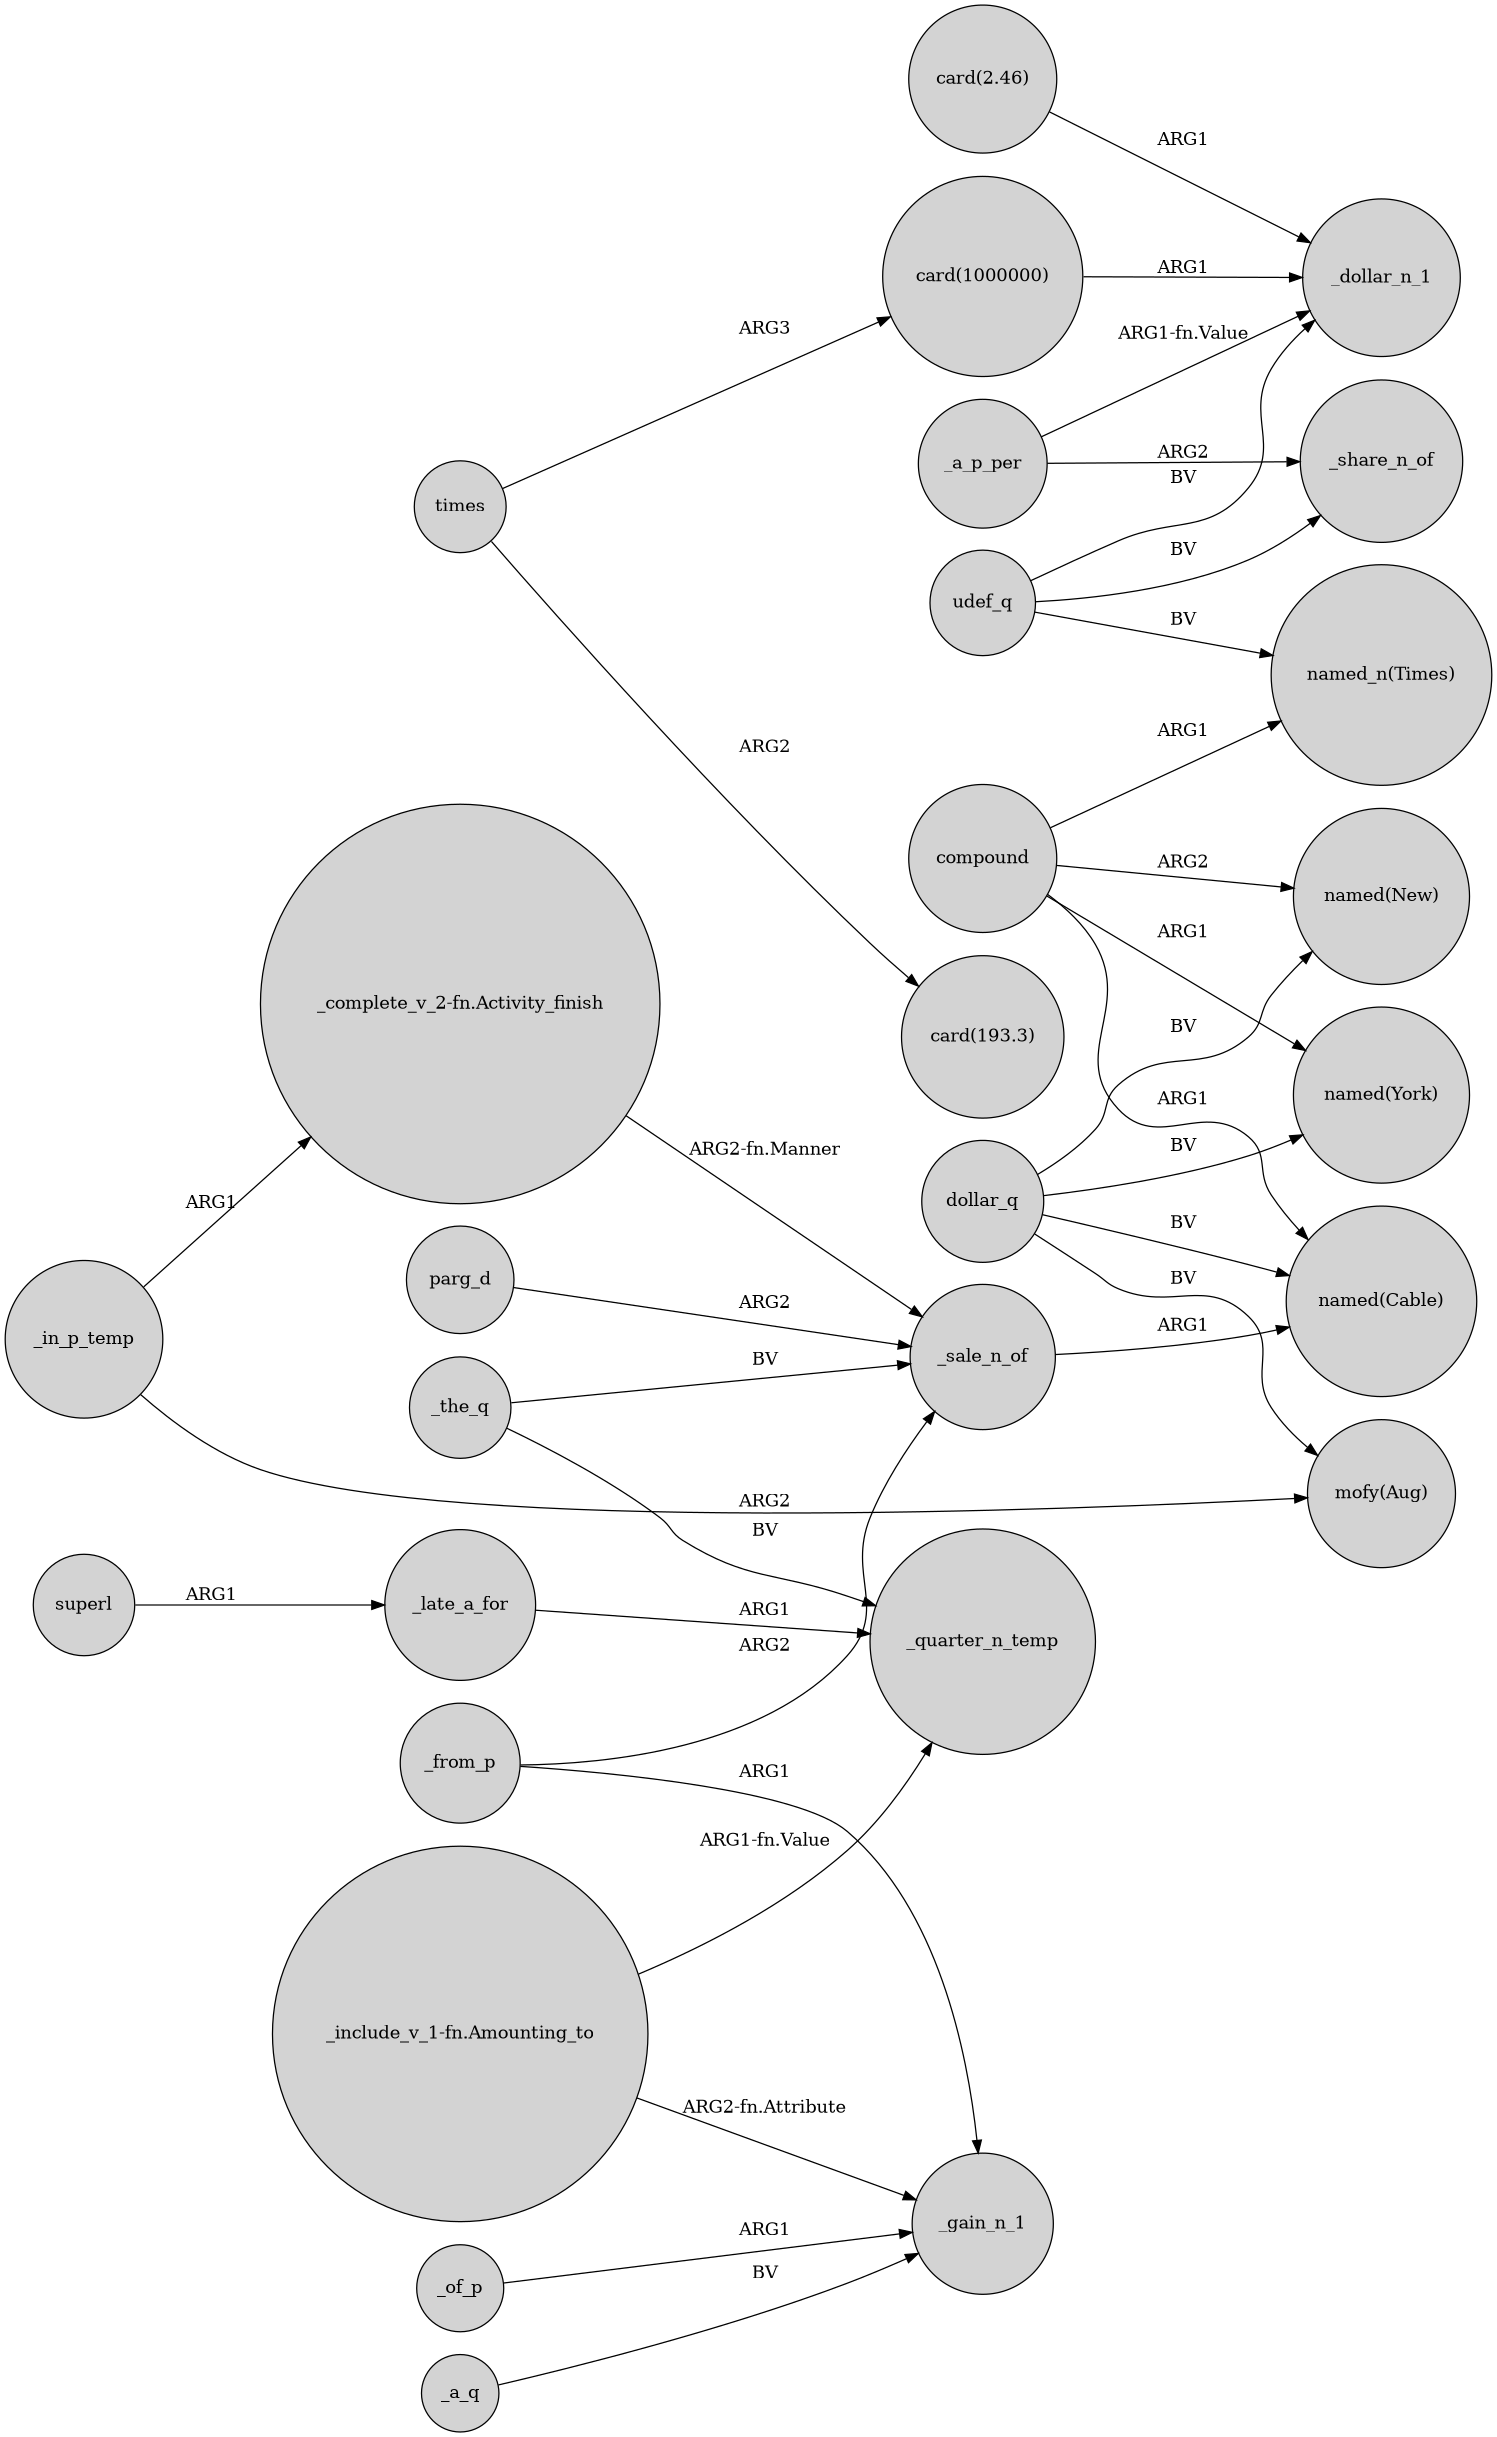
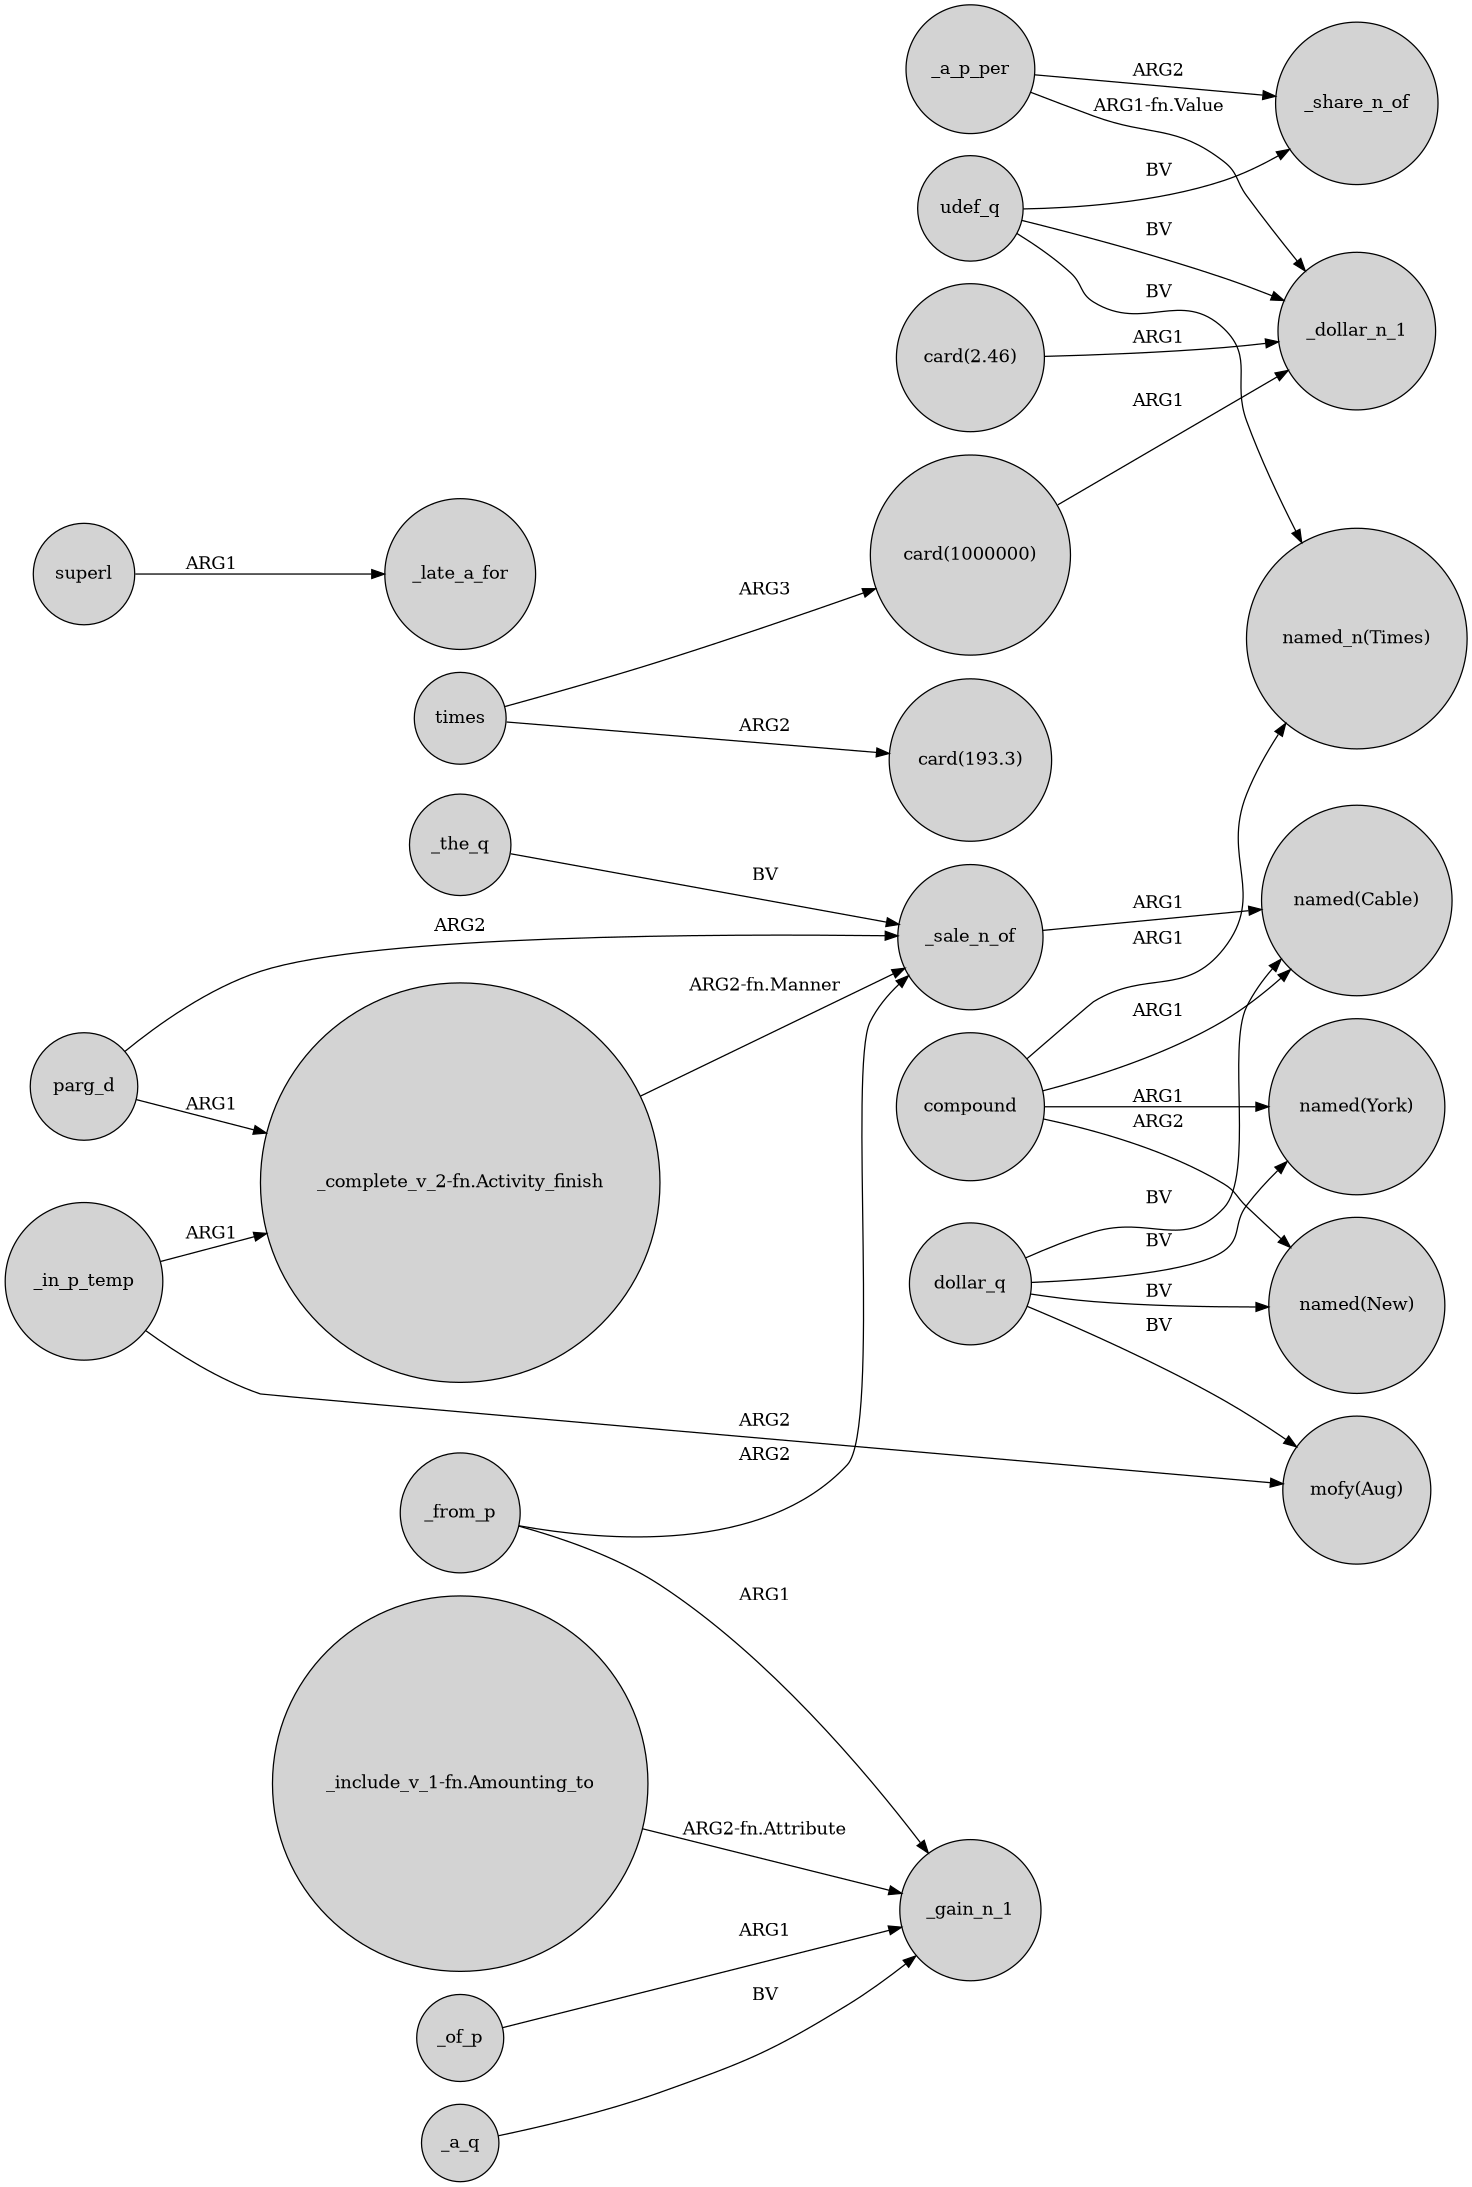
none -> (195, 1115)
(983, 1642) -> none
